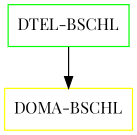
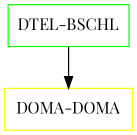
(69, 109) -> (69, 109)
